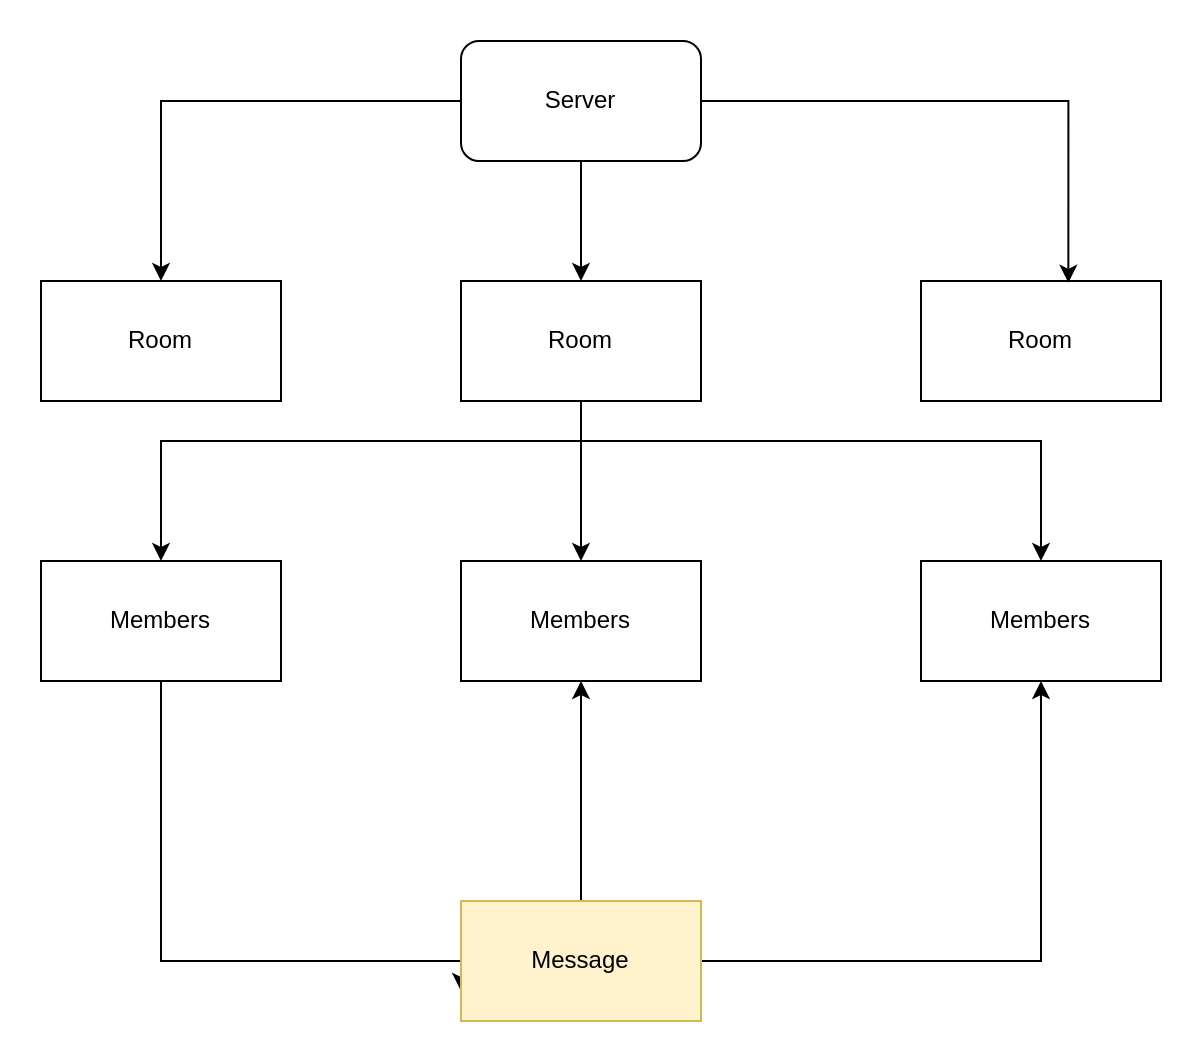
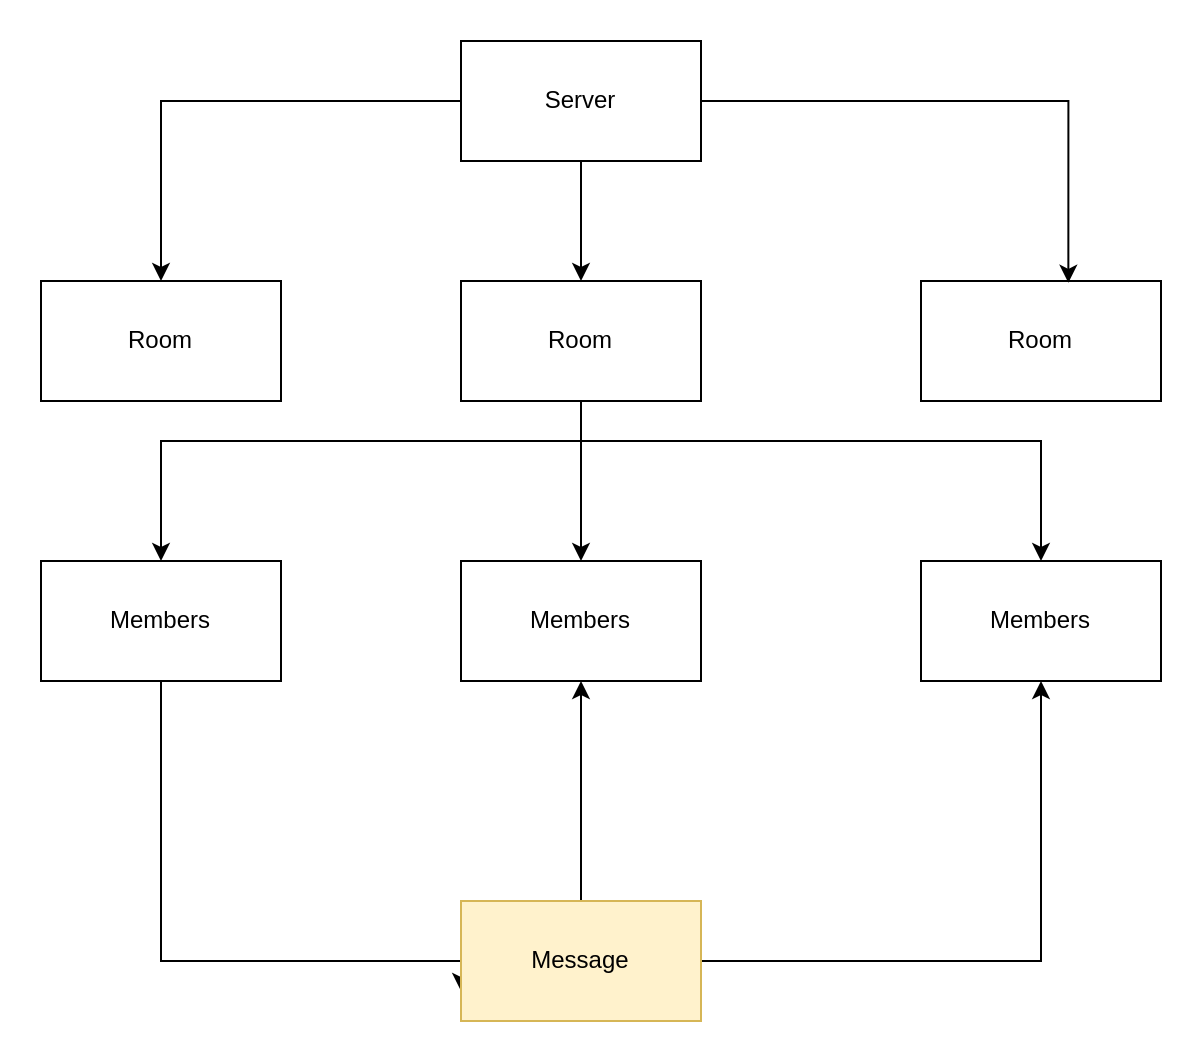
(581, 101) -> (581, 101)
